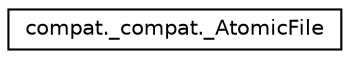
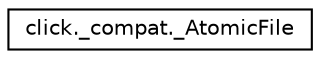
(175, 29) -> (160, 29)
